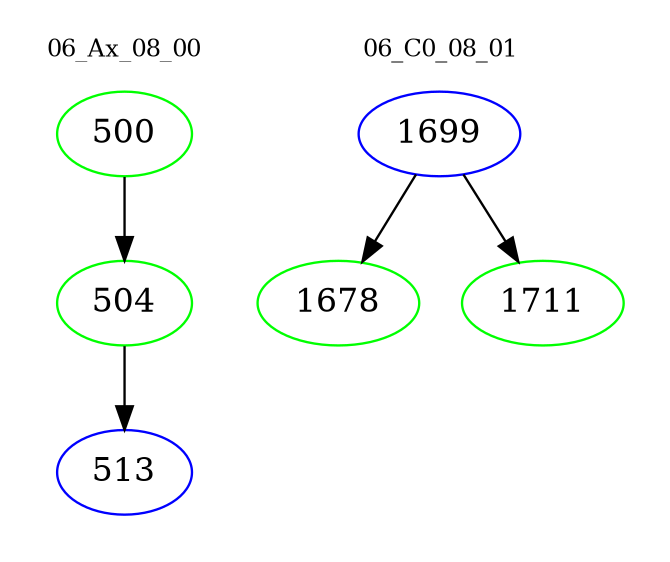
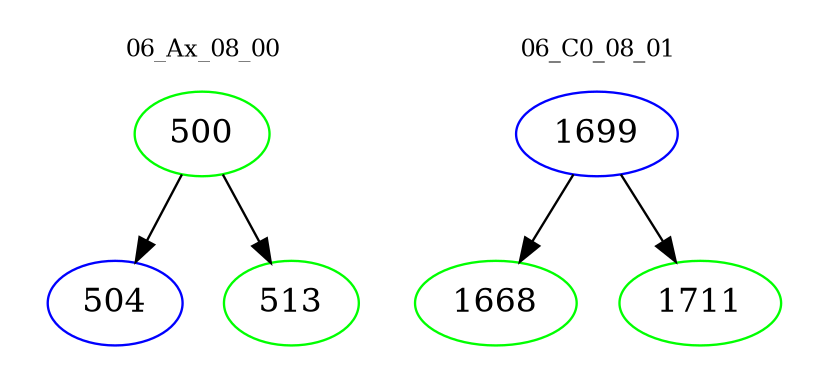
(125, 303) -> (115, 303)
(338, 303) -> (496, 303)
(125, 376) -> (241, 208)
(125, 472) -> (291, 303)
